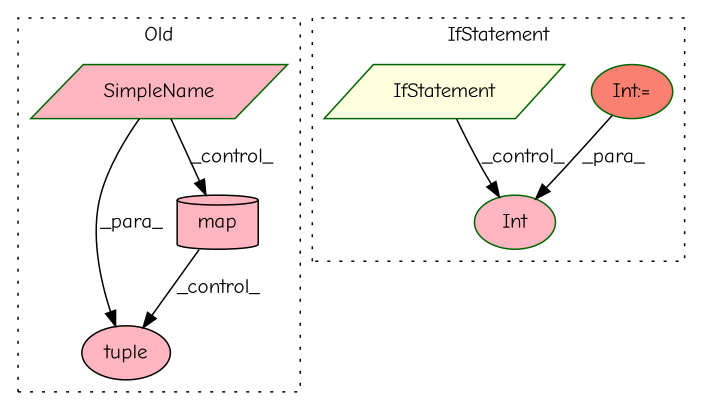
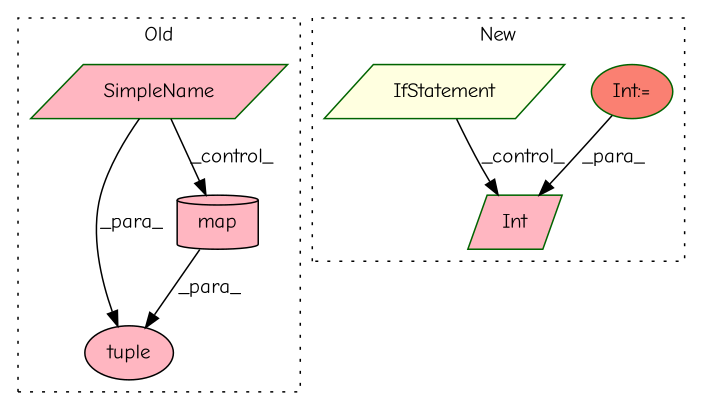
(498, 35) -> (498, 35)
(515, 222) -> (515, 222)
(218, 288) -> (210, 288)
